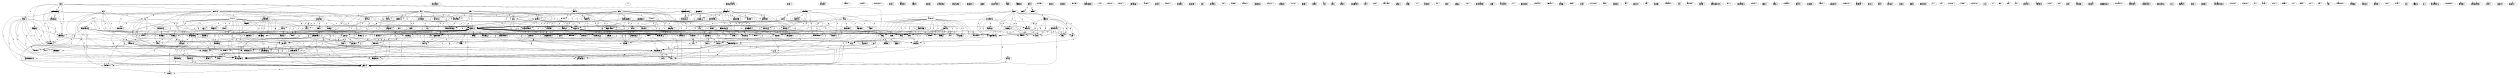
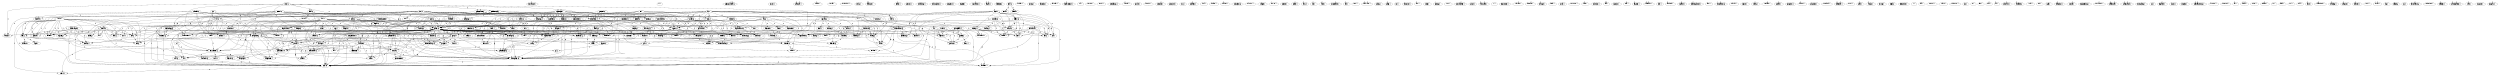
(466, 22) -> (691, 40)
